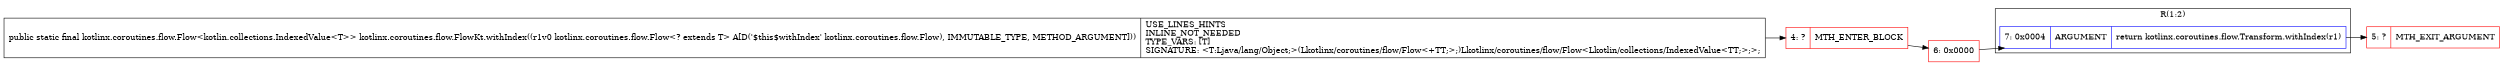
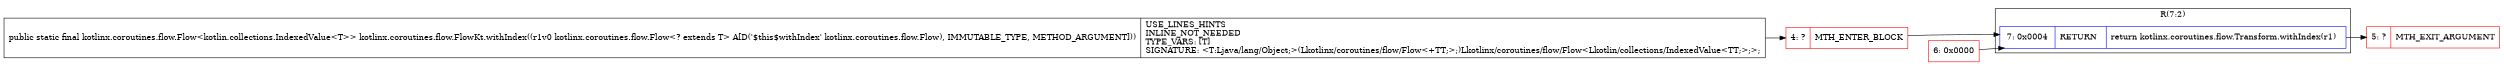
(2173, 15) -> (2173, 15)
(2081, 37) -> (2078, 37)
(1915, 46) -> (1951, 35)
